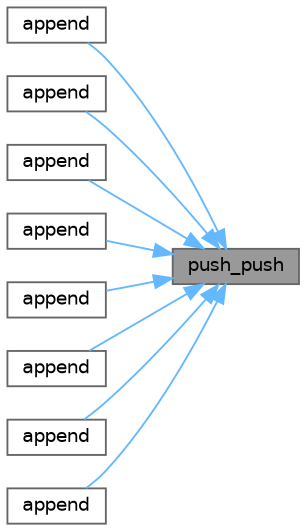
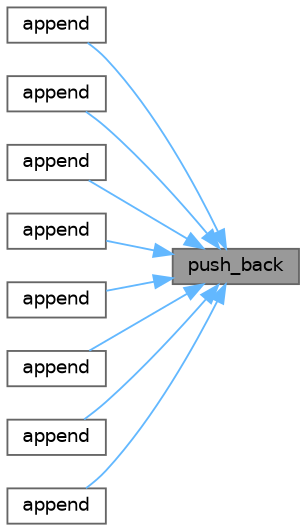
(236, 266) -> (236, 266)
